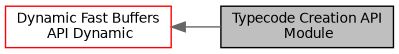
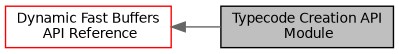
(88, 27) -> (88, 27)
